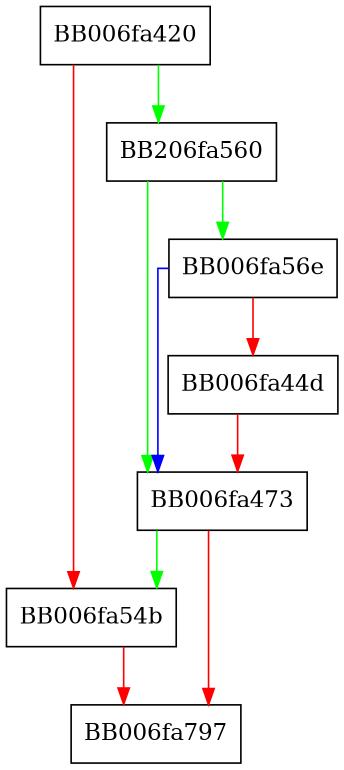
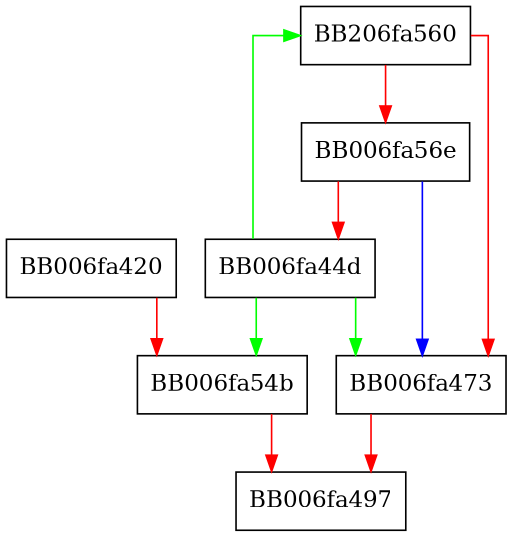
(158, 85) -> (253, 122)
(223, 202) -> (386, 85)
(148, 318) -> (488, 179)
(238, 435) -> (356, 318)
(157, 551) -> (256, 318)
(156, 734) -> (321, 501)
